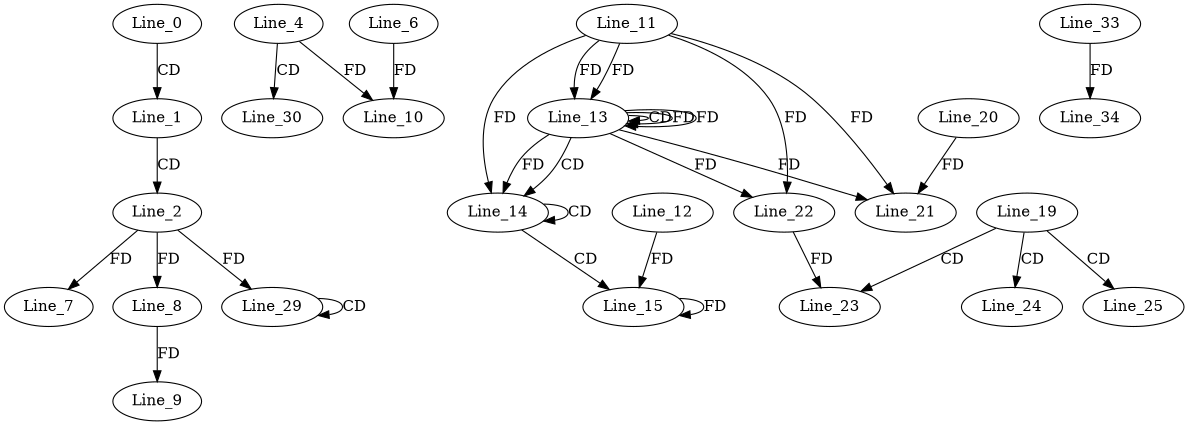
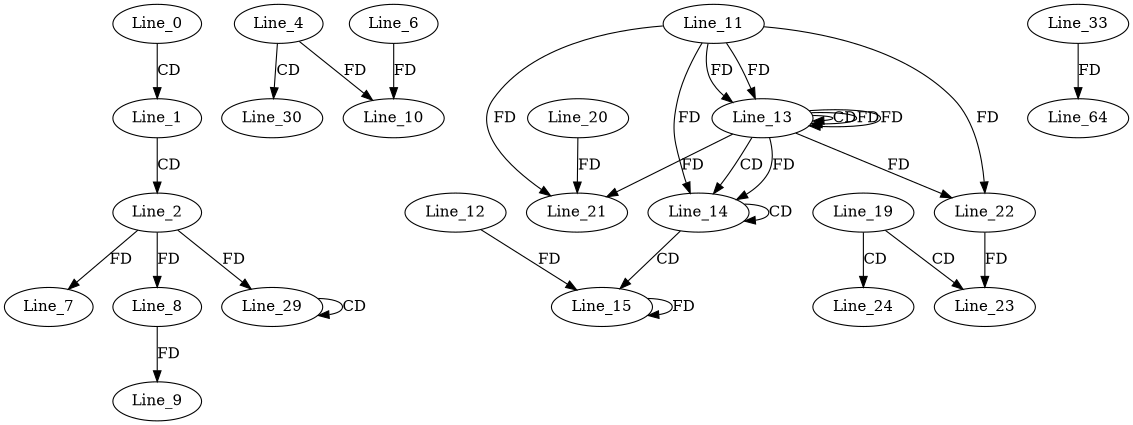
(1090, 118) -> (1078, 118)
(1133, 307) -> none
